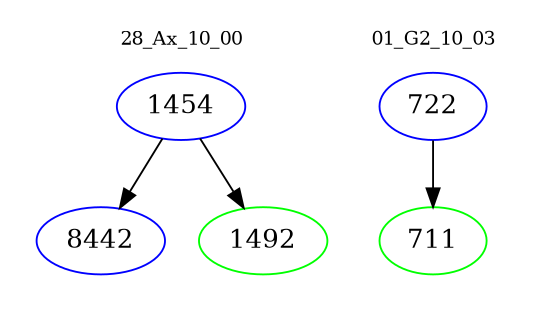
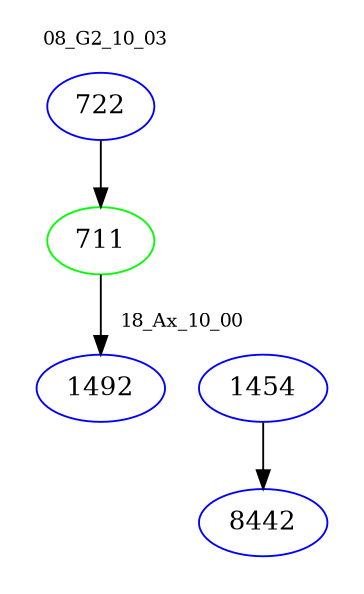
(182, 40) -> (182, 322)
(434, 40) -> (105, 40)
(217, 165) -> (101, 316)
(263, 241) -> (101, 388)
